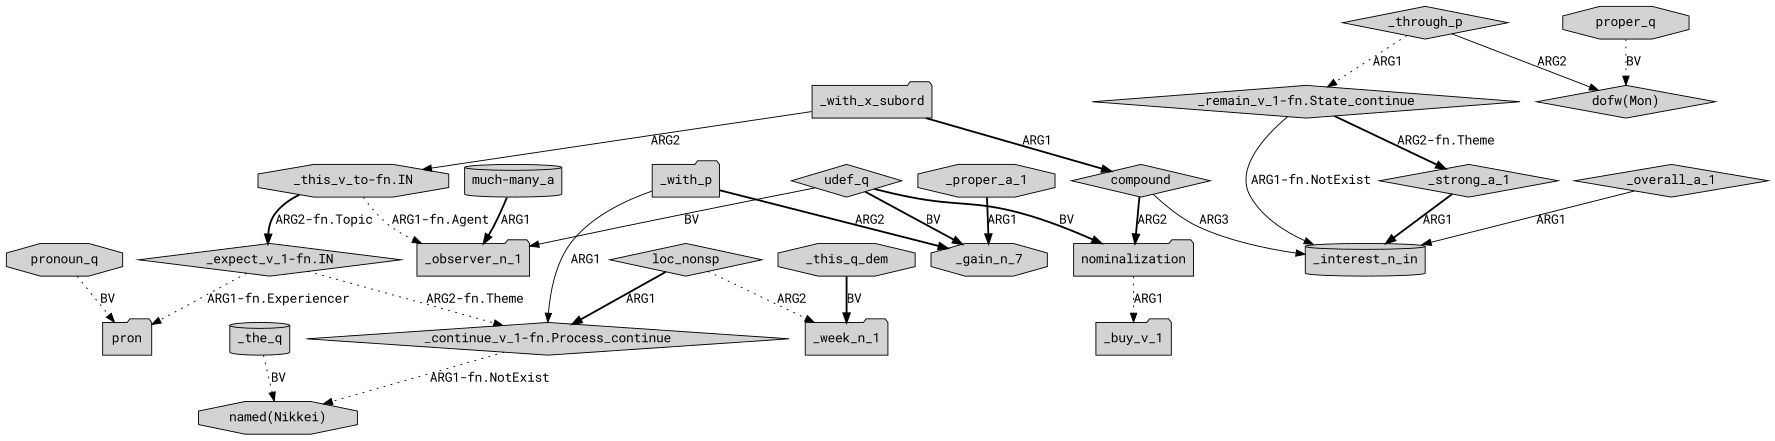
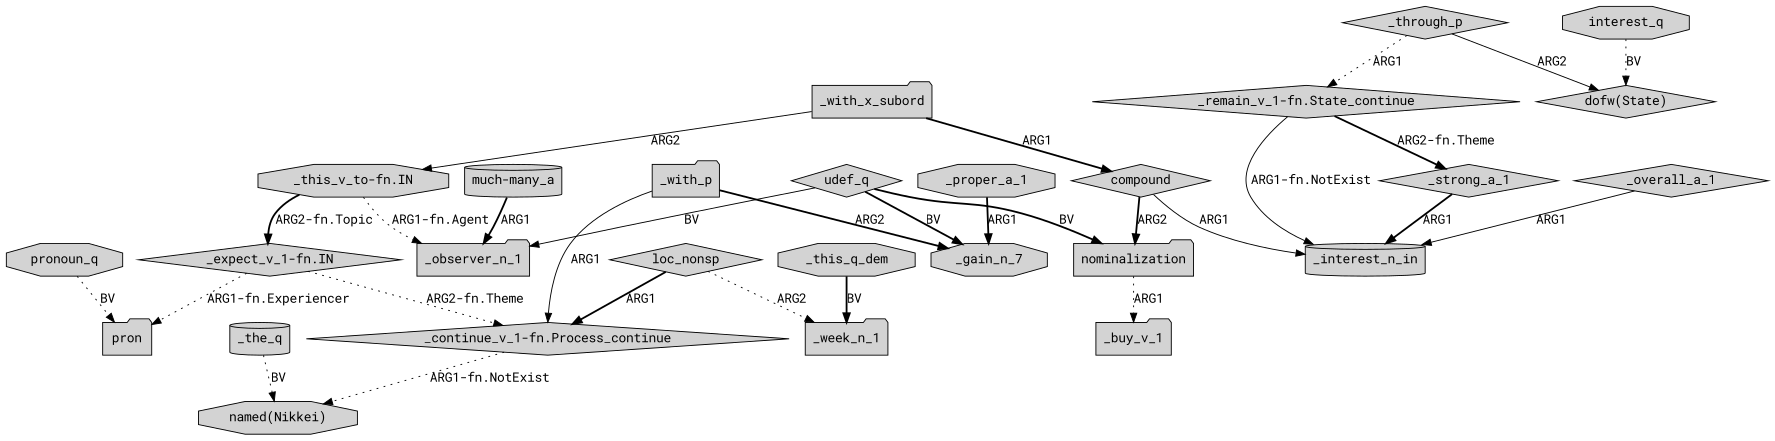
(1626, 23) -> (1626, 23)
(1626, 102) -> (1626, 102)
(1214, 220) -> (1214, 220)
